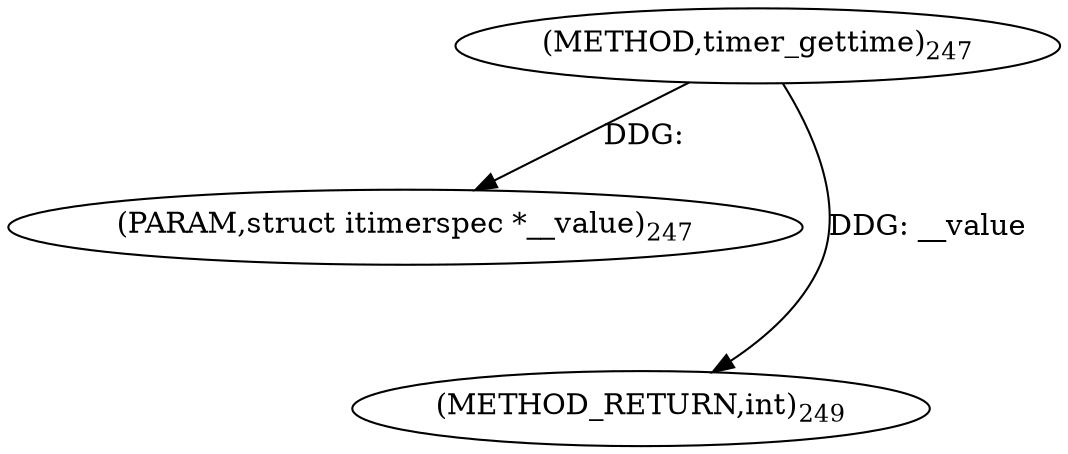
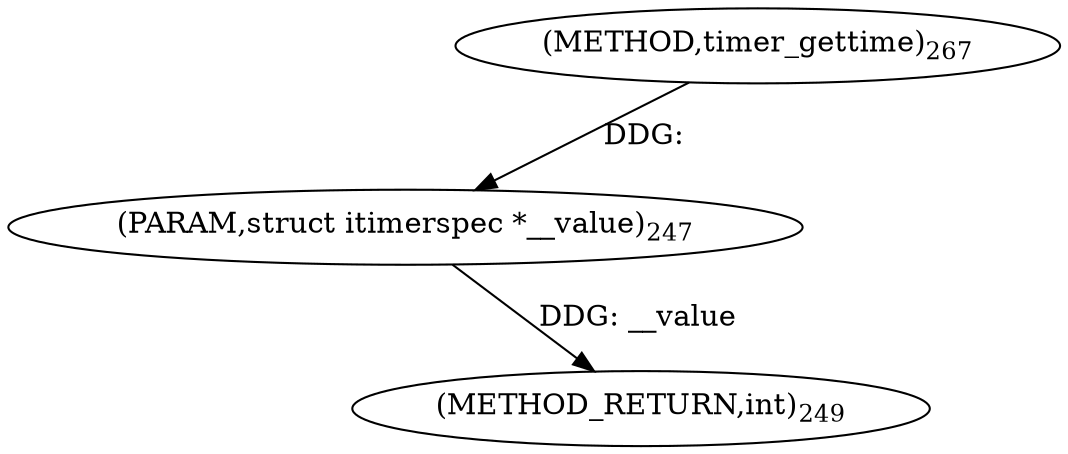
(950, 43) -> (950, 43)
(828, 236) -> (515, 312)
